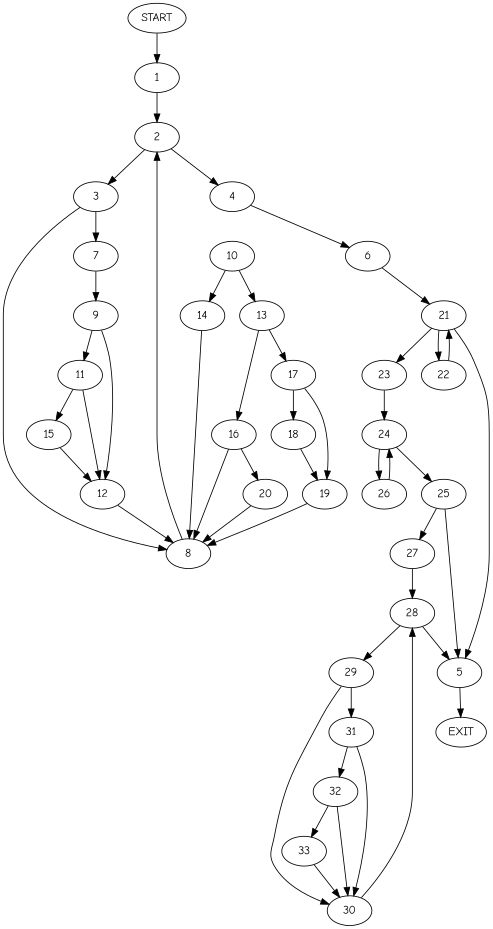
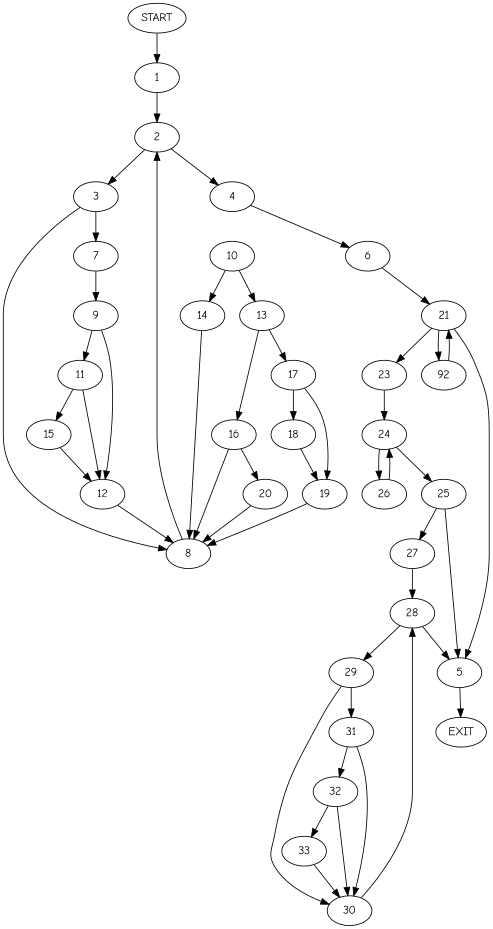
(444, 375) -> (444, 375)
